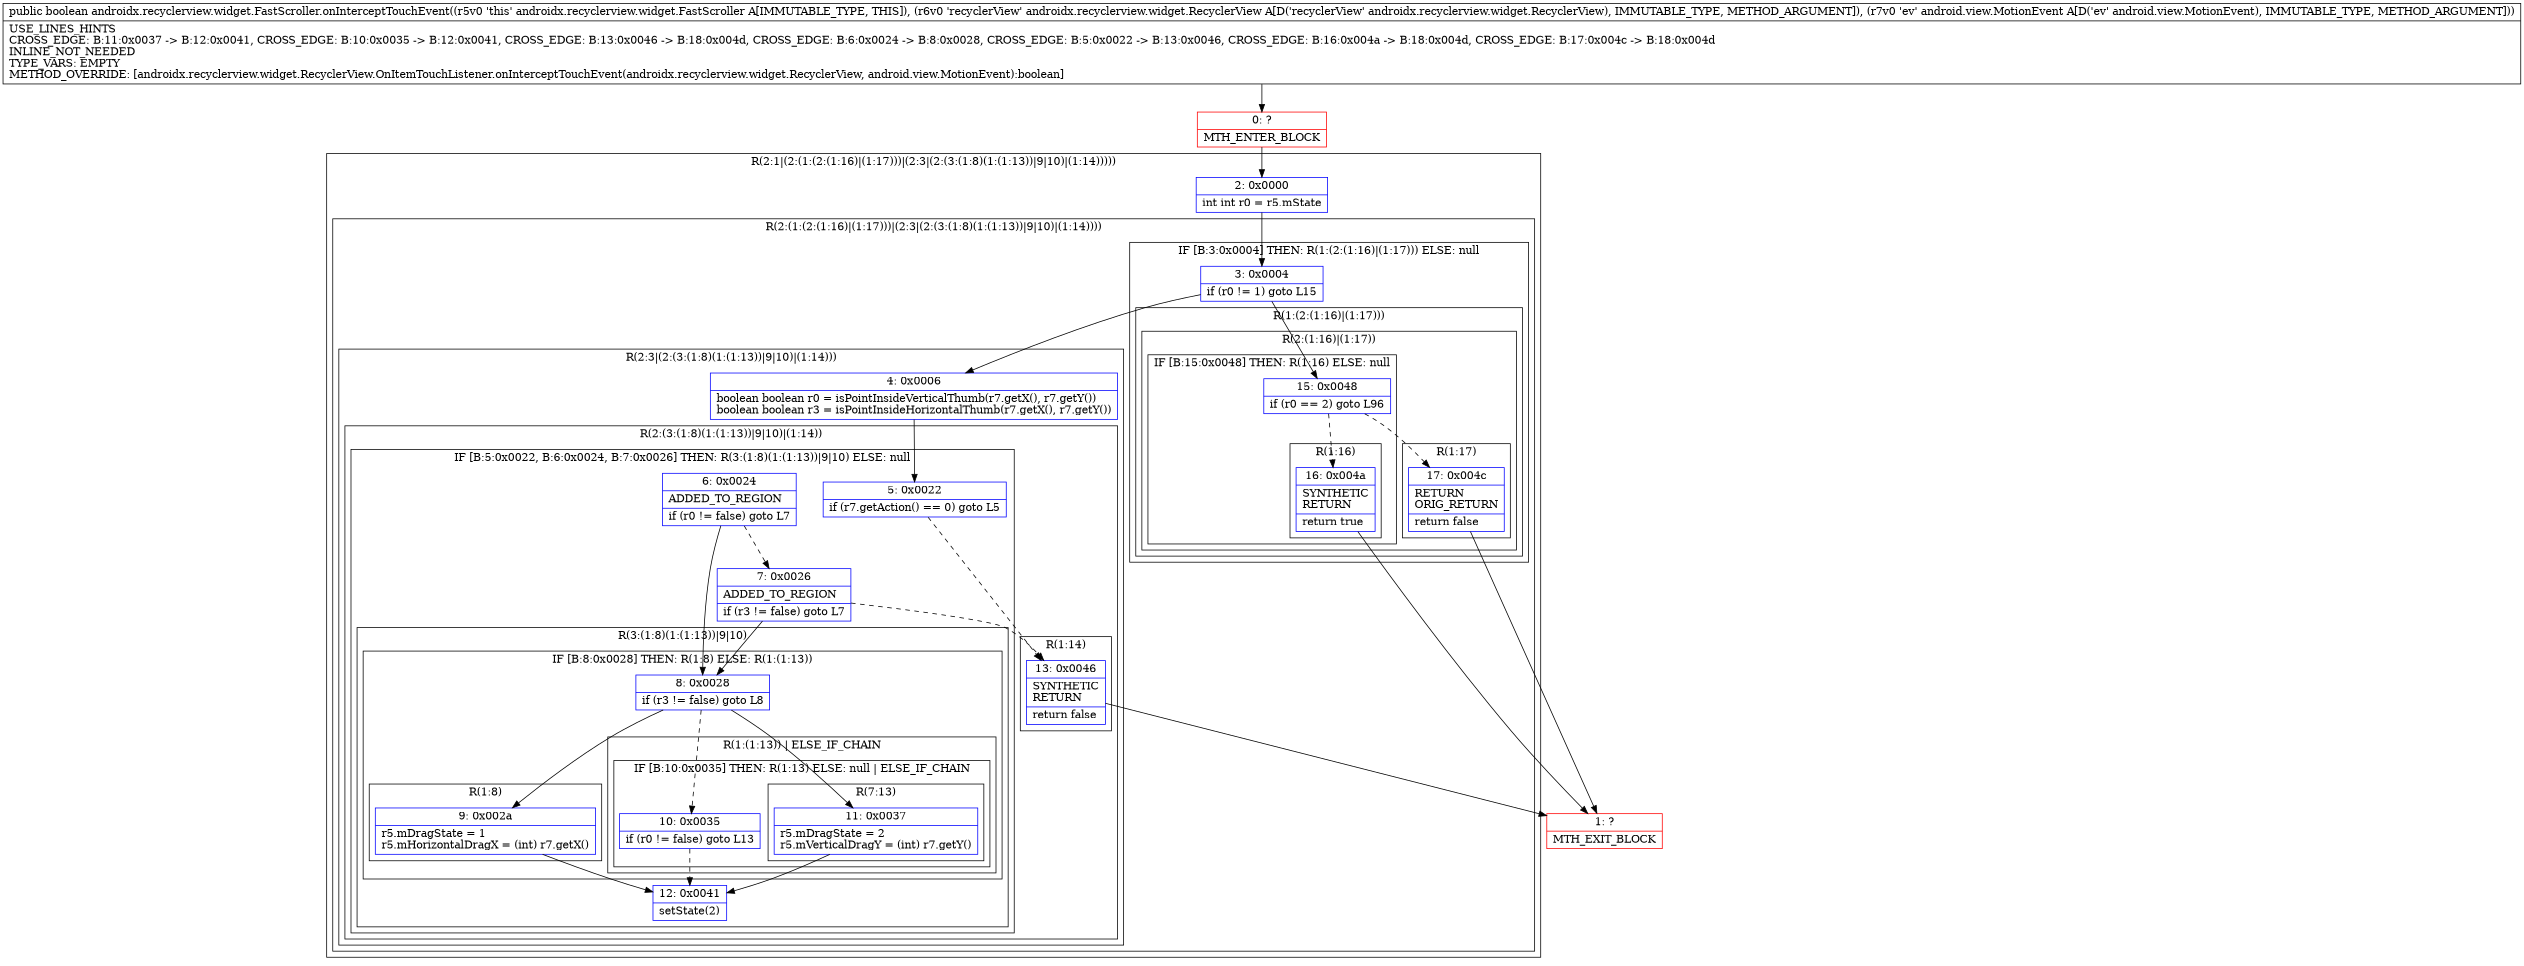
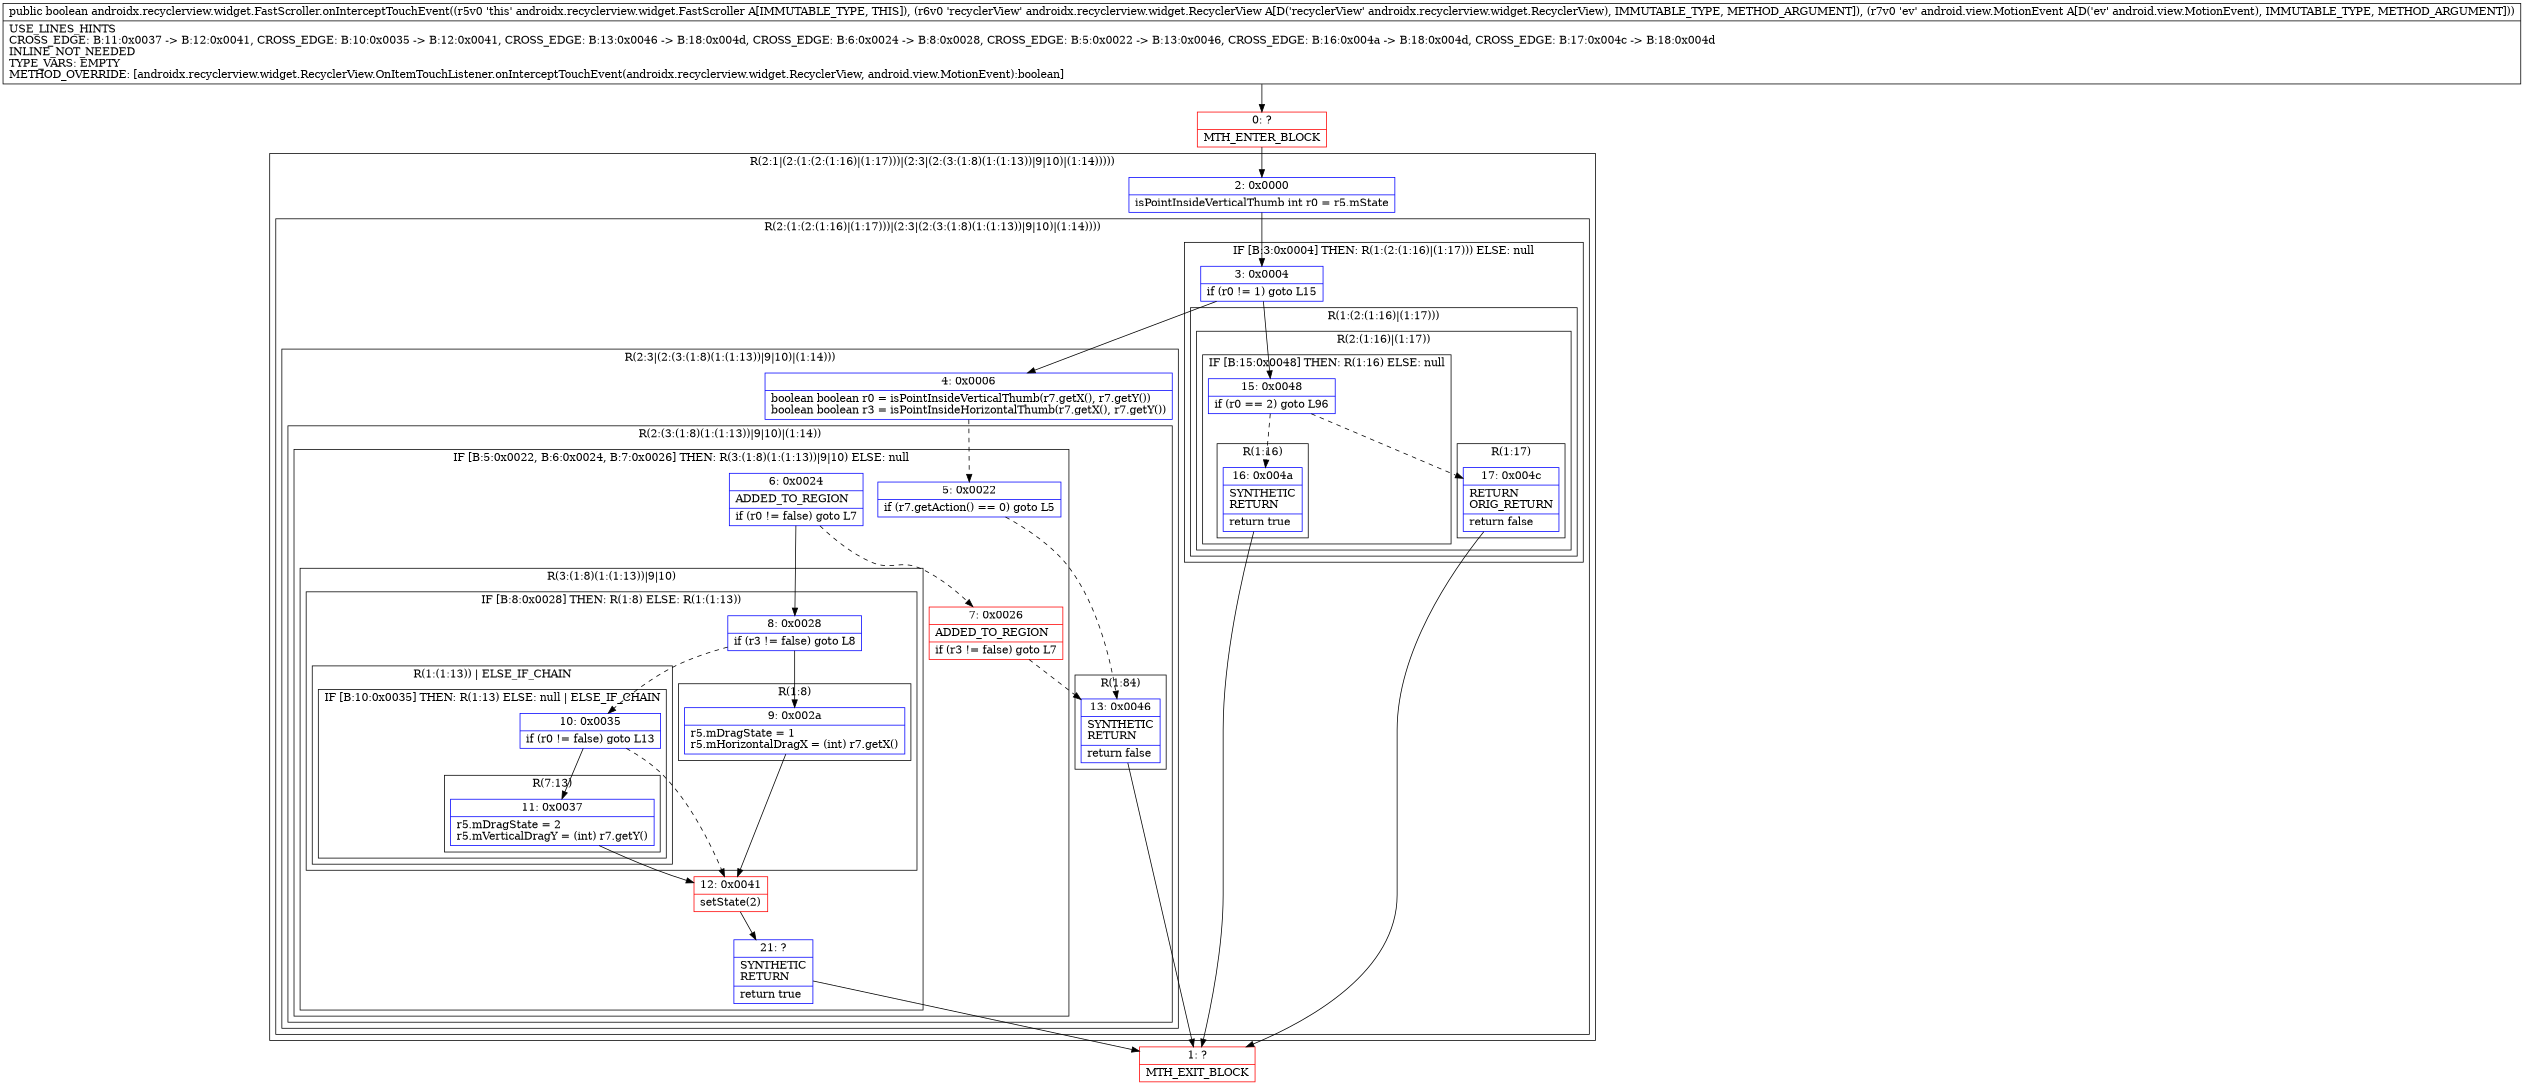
(1262, 203) -> (1262, 203)
(914, 444) -> (969, 444)
(784, 595) -> (996, 633)
(742, 645) -> none
(1066, 645) -> (1121, 684)
(792, 753) -> (574, 770)
(690, 903) -> (731, 894)
none -> (773, 972)
